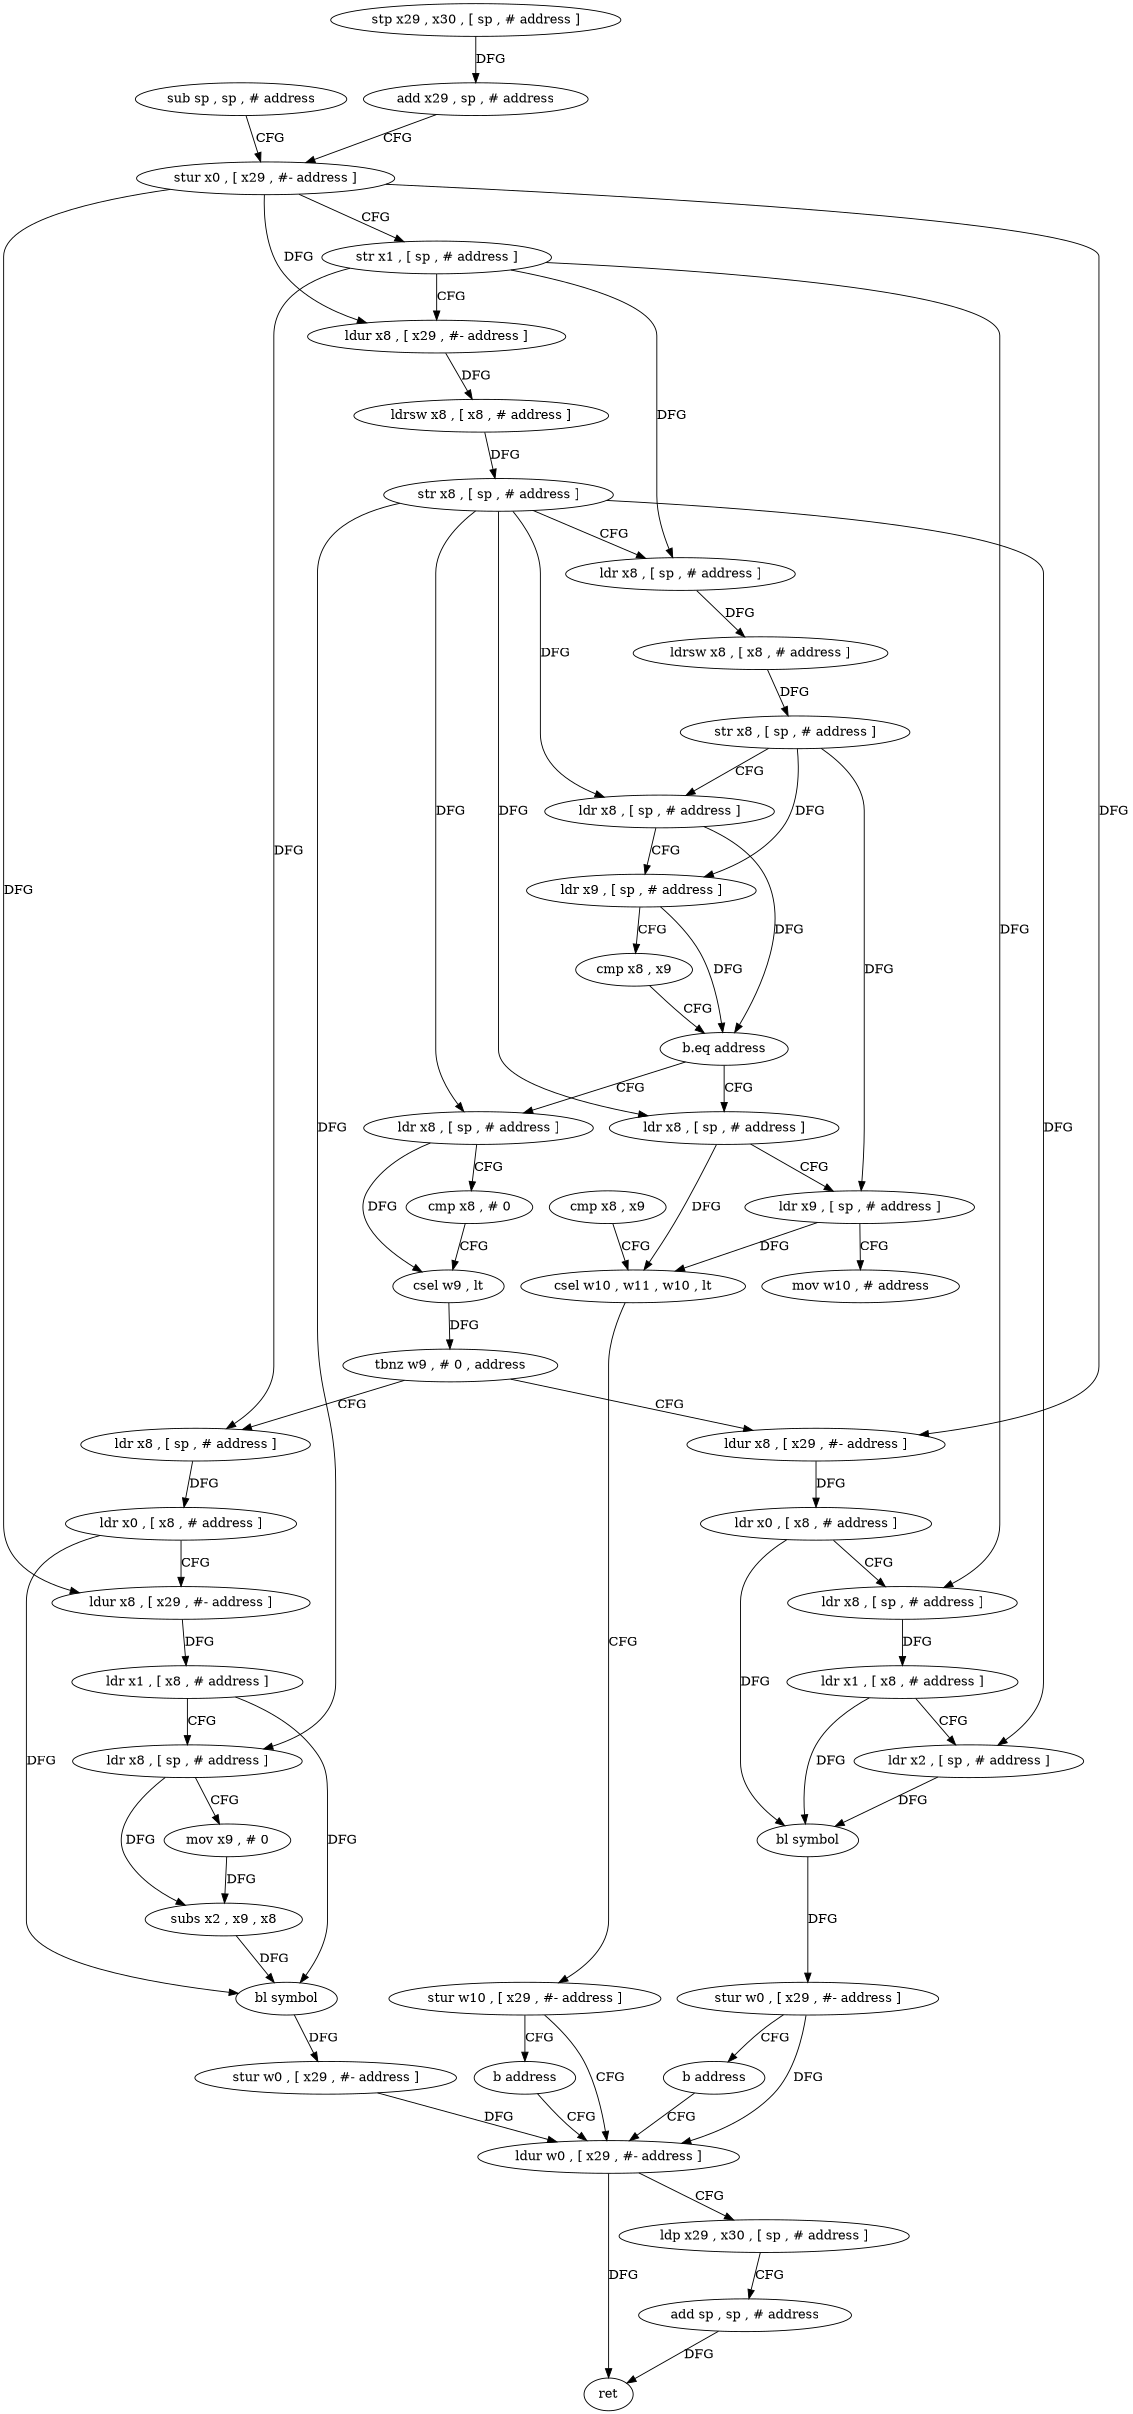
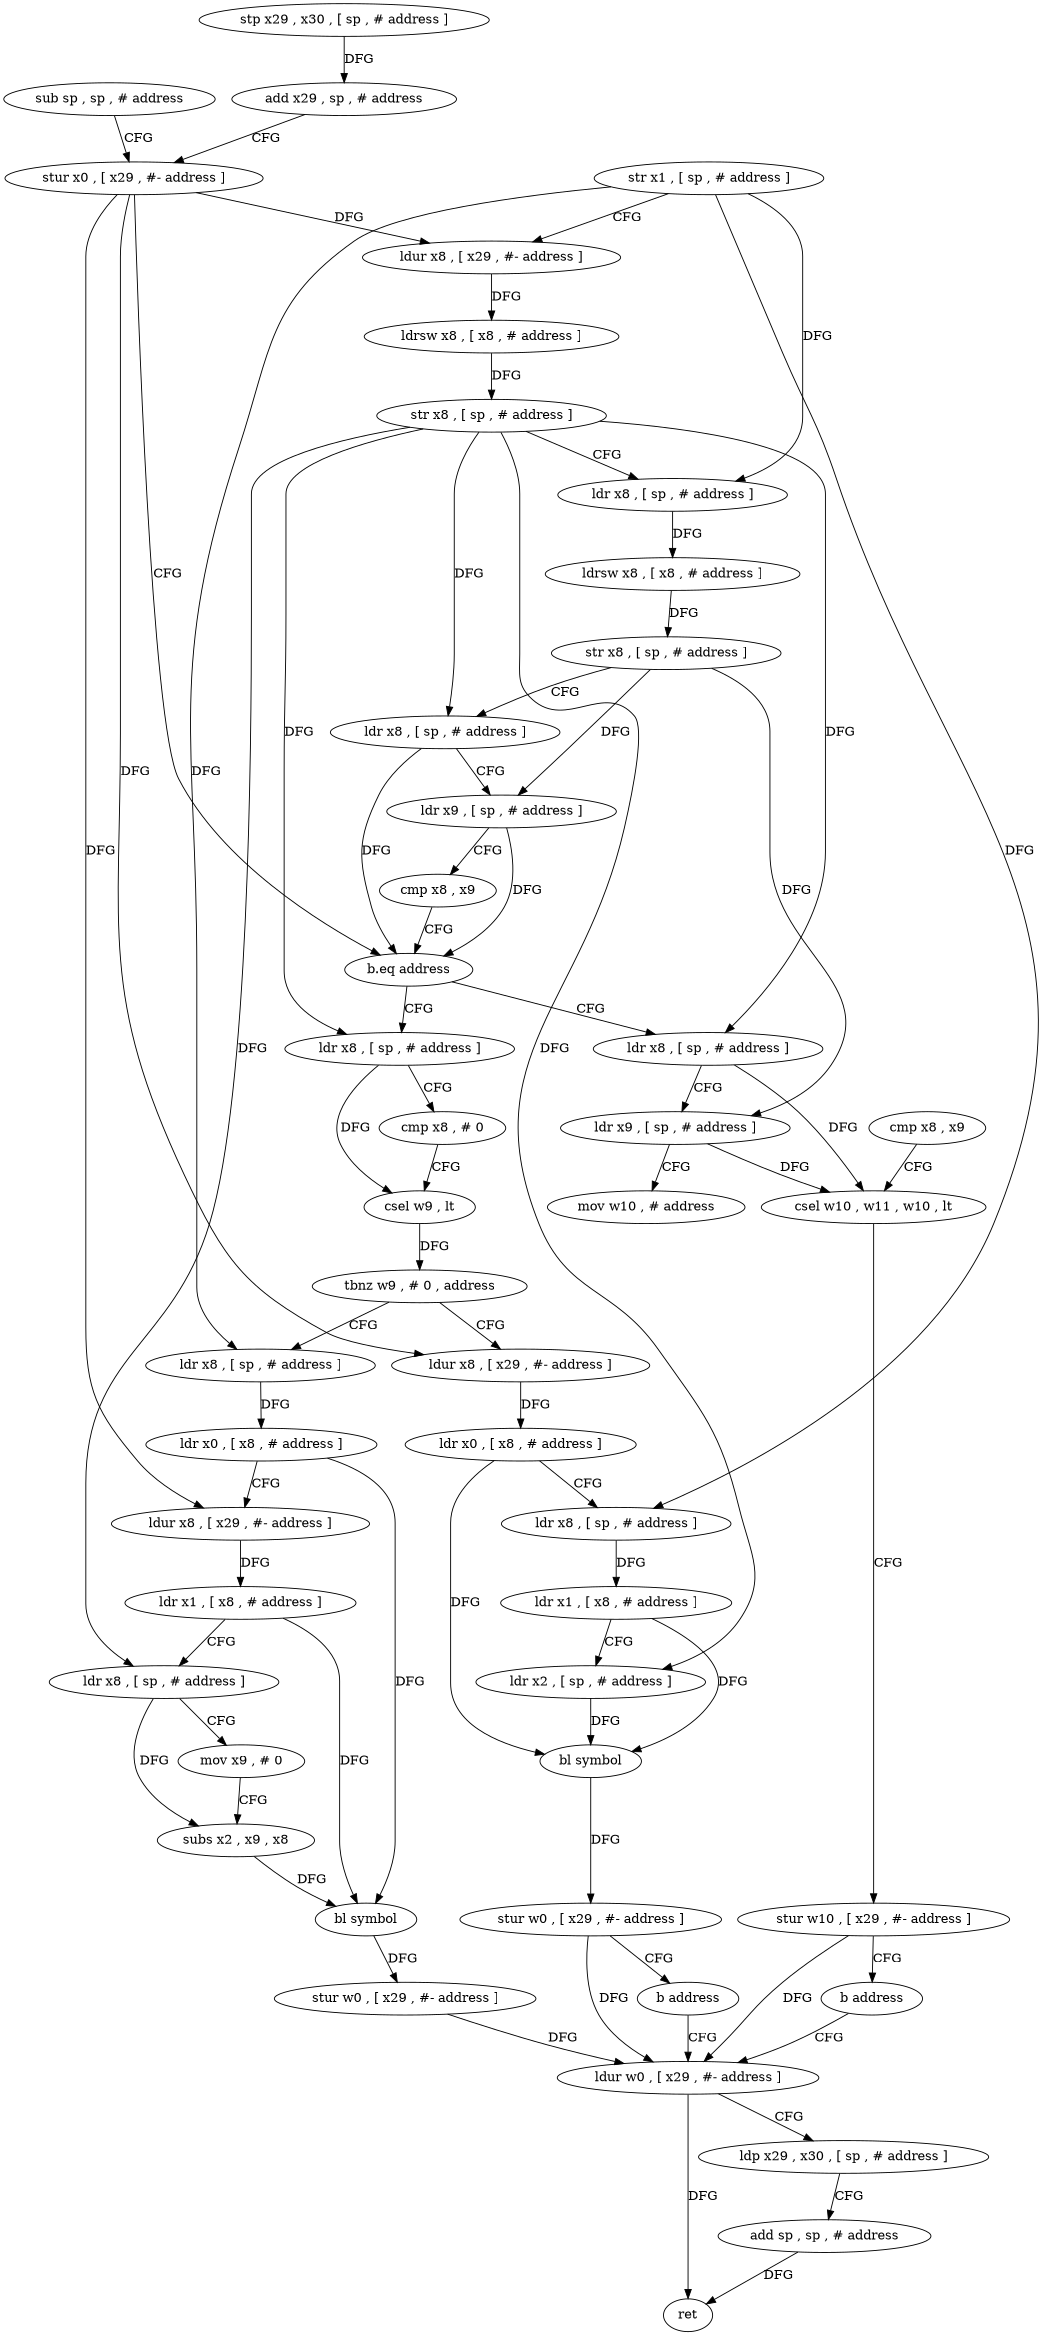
(347, 216) -> (155, 619)
(242, 1880) -> (253, 1801)
(610, 2078) -> (798, 1999)
